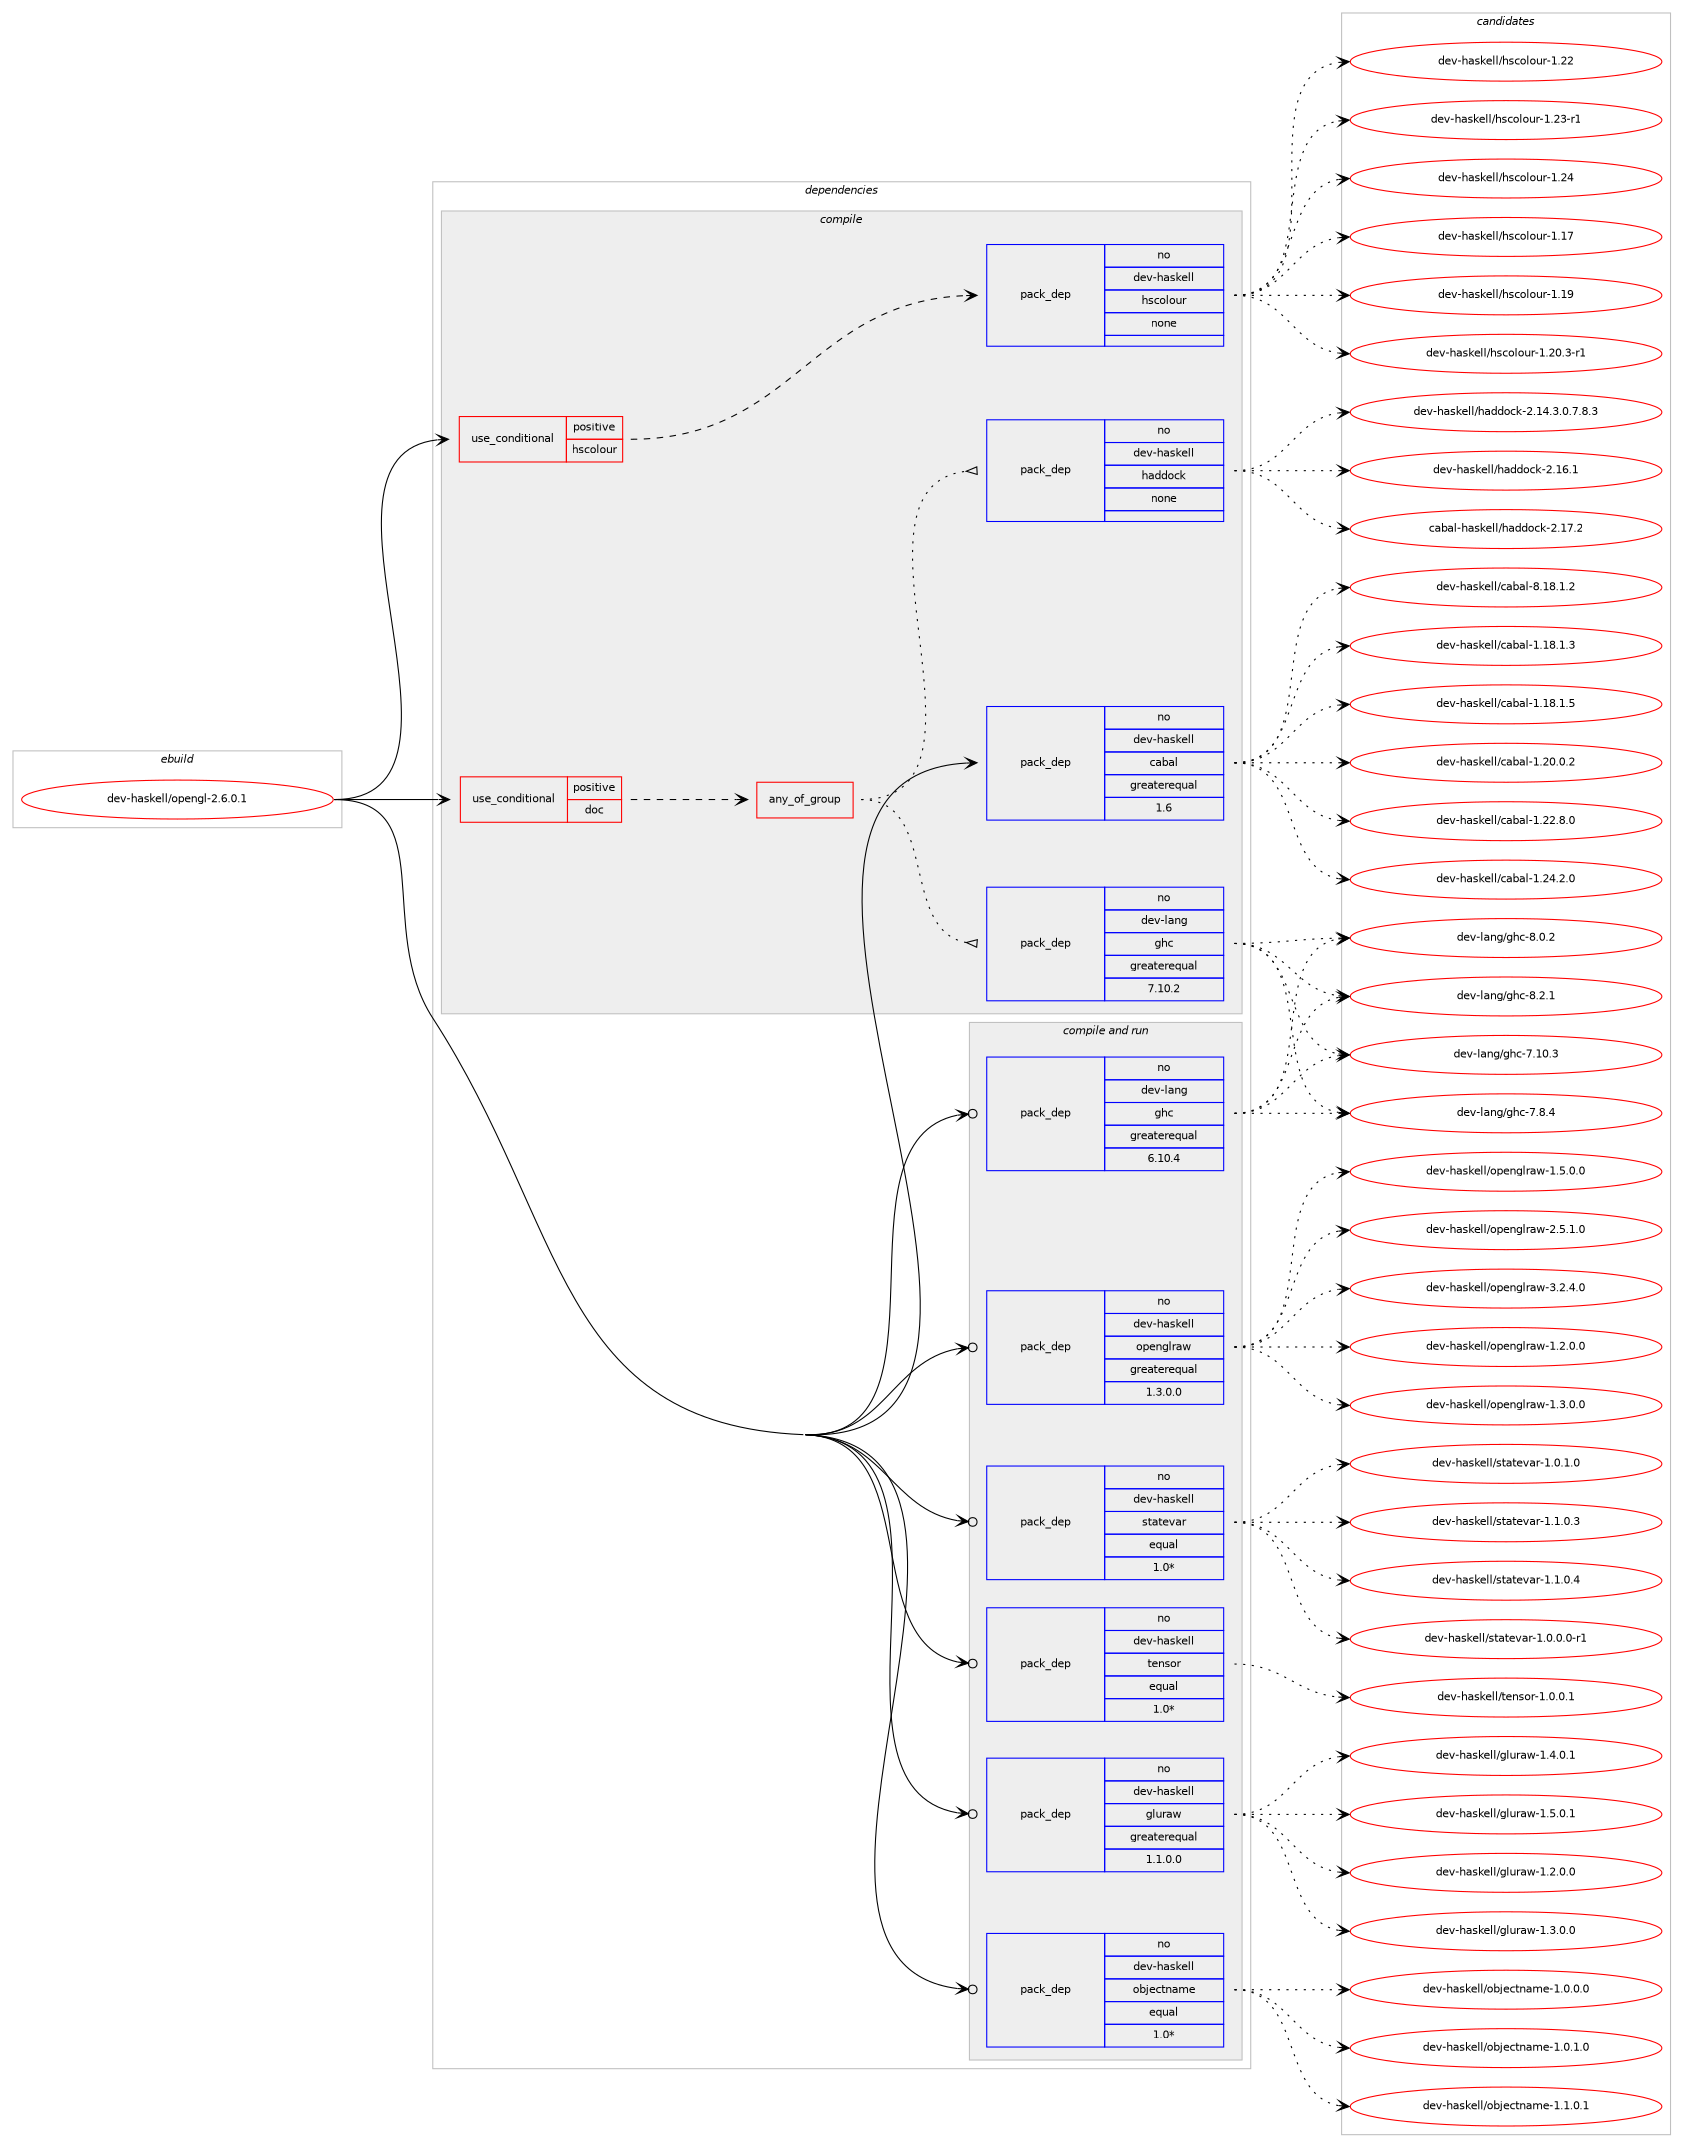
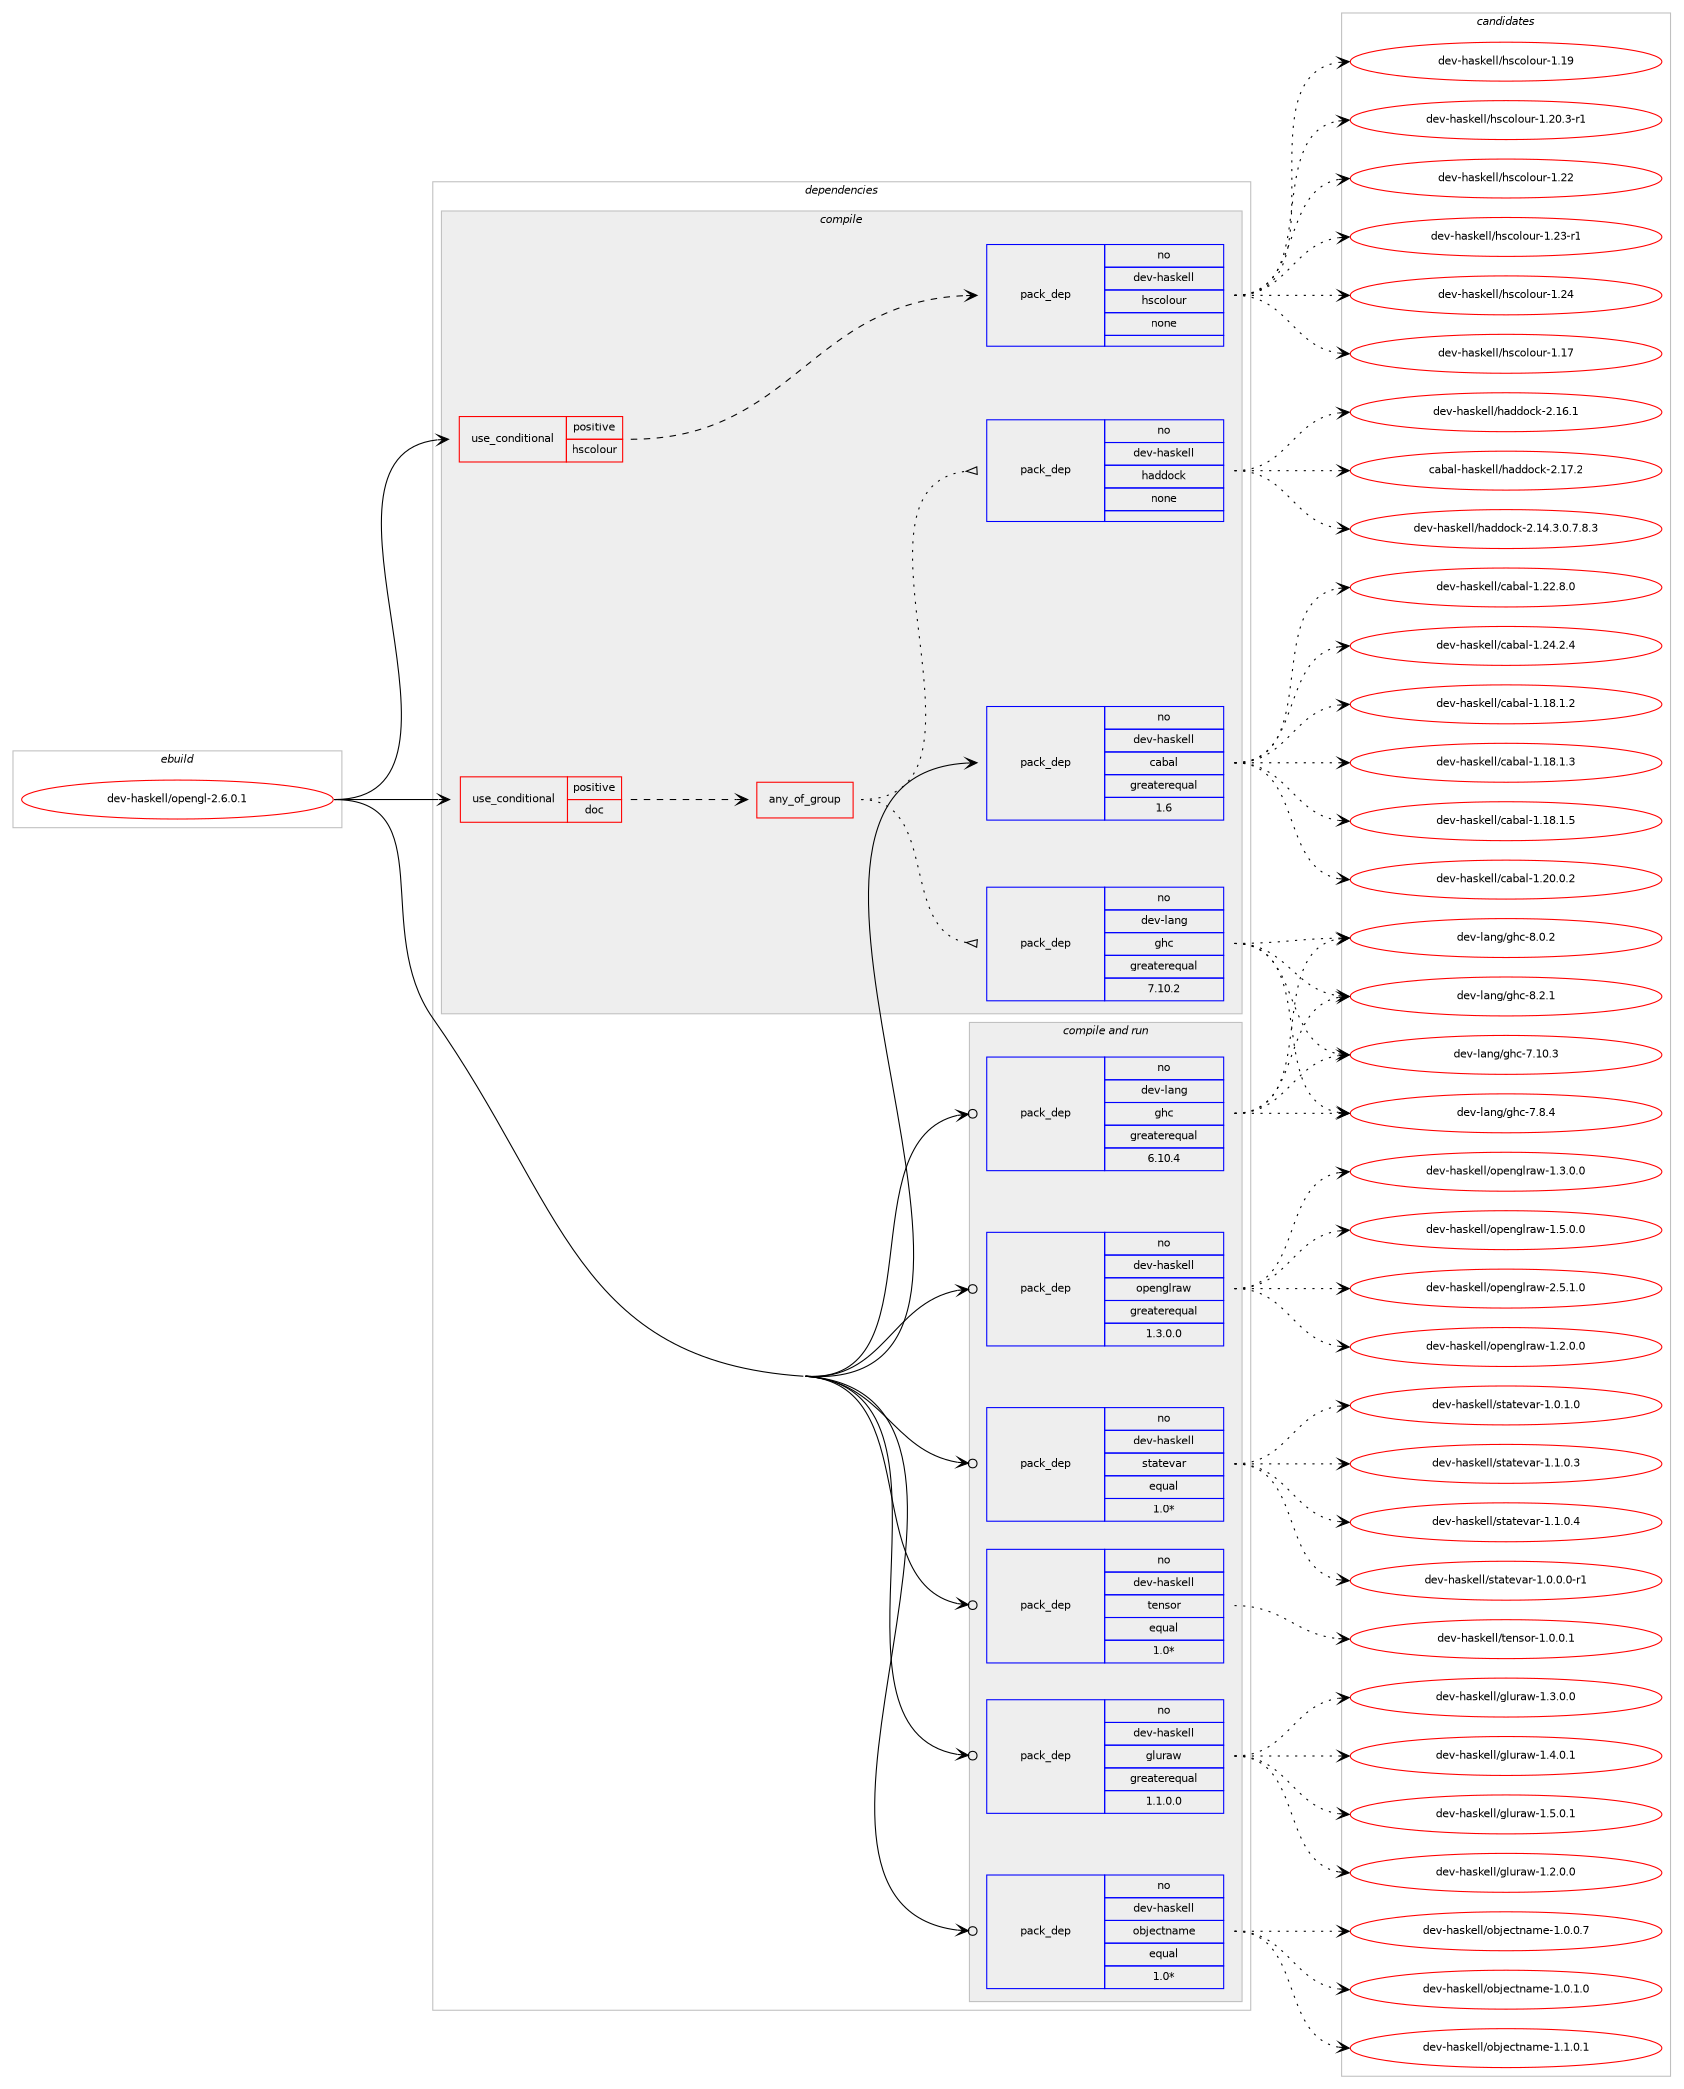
(1506, 587) -> (1506, 704)
(1506, 880) -> (1506, 646)
(1506, 1289) -> none
(1506, 1990) -> (1506, 1931)
